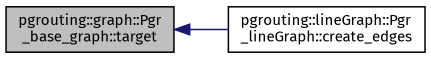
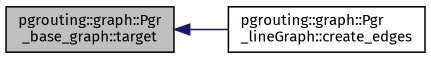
(327, 29) -> (327, 29)
